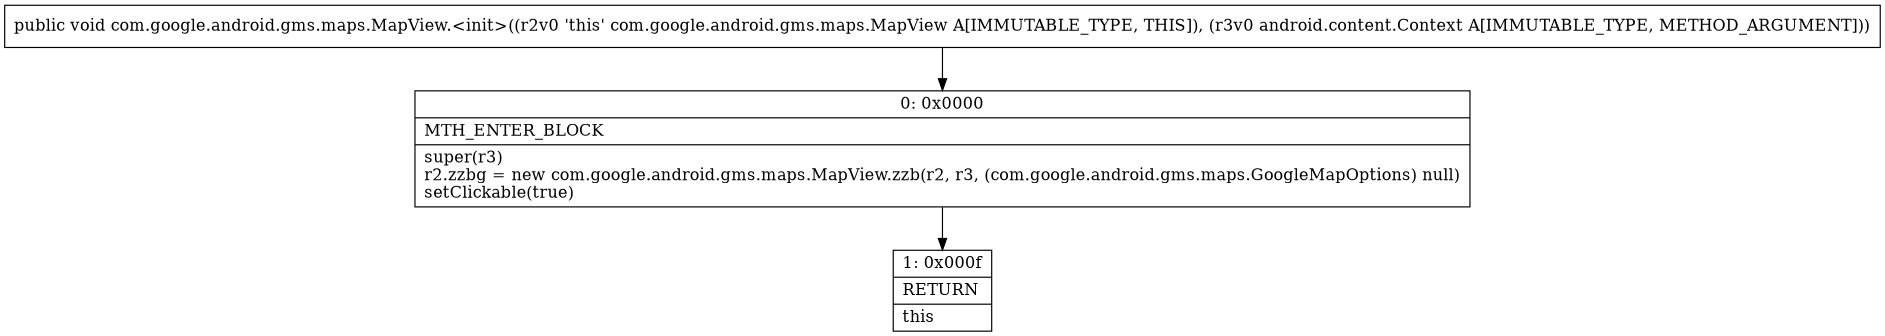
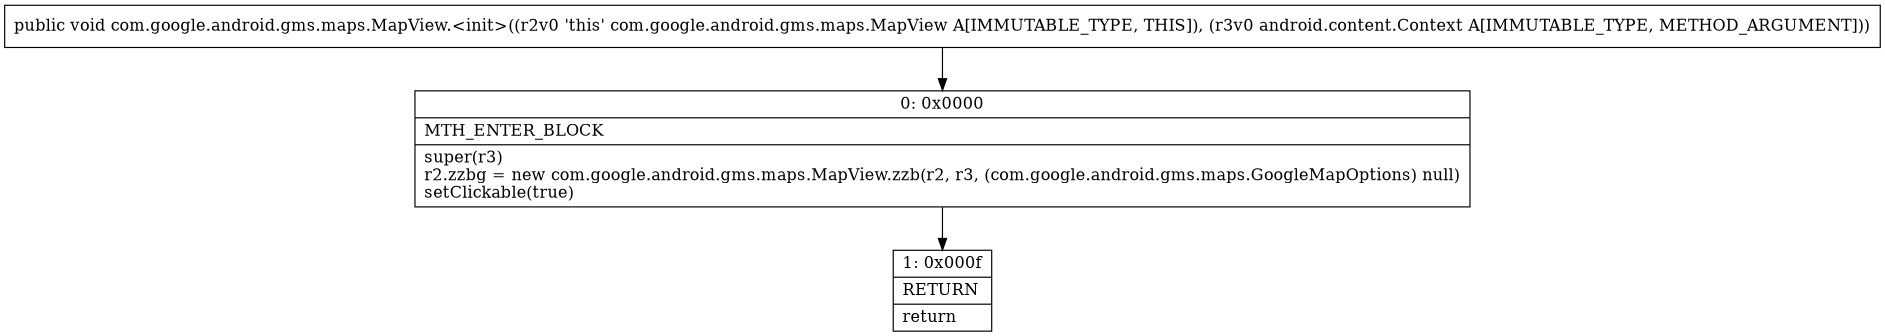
(919, 317) -> (930, 317)
